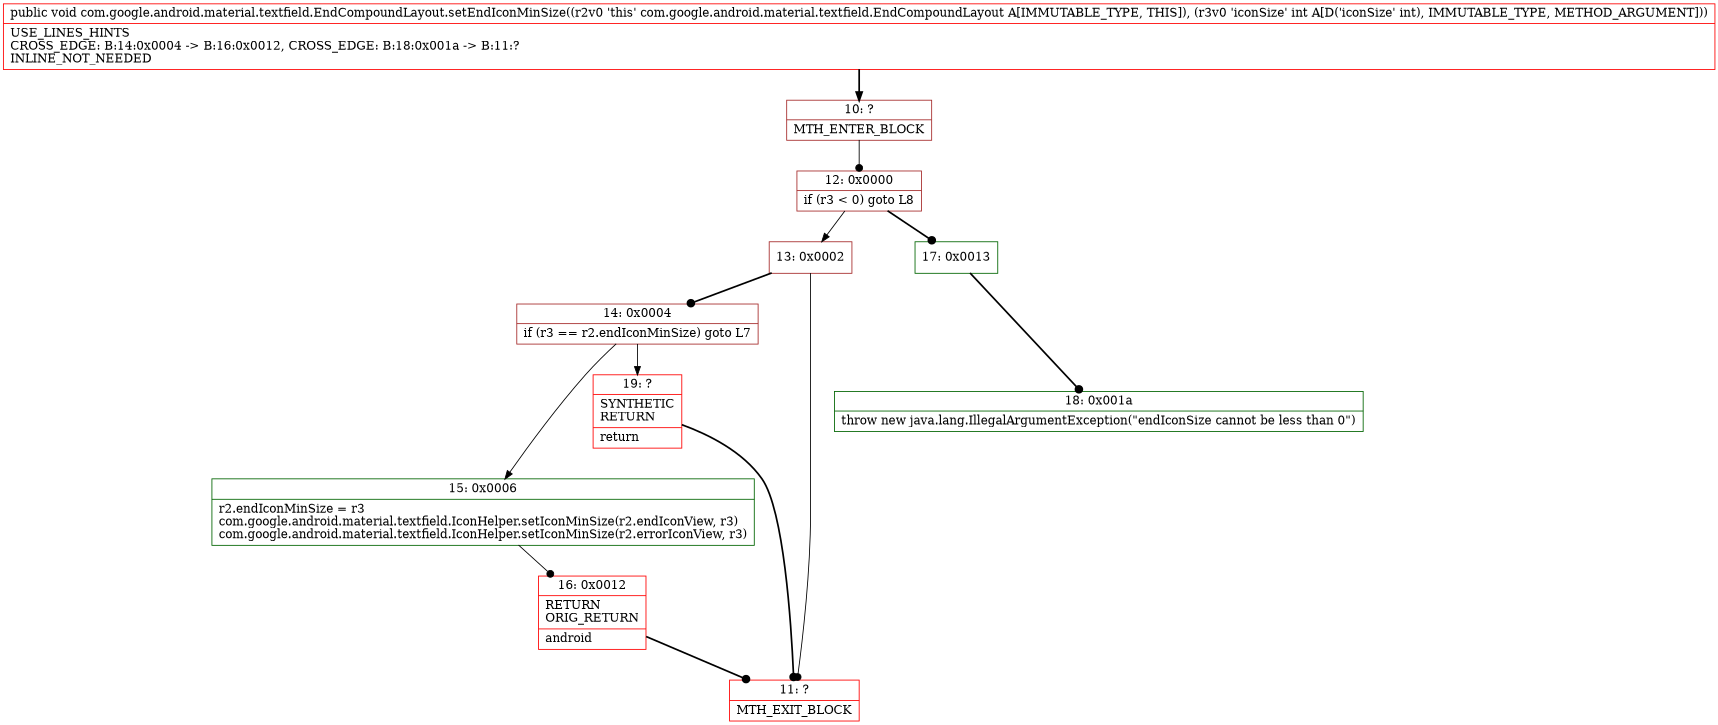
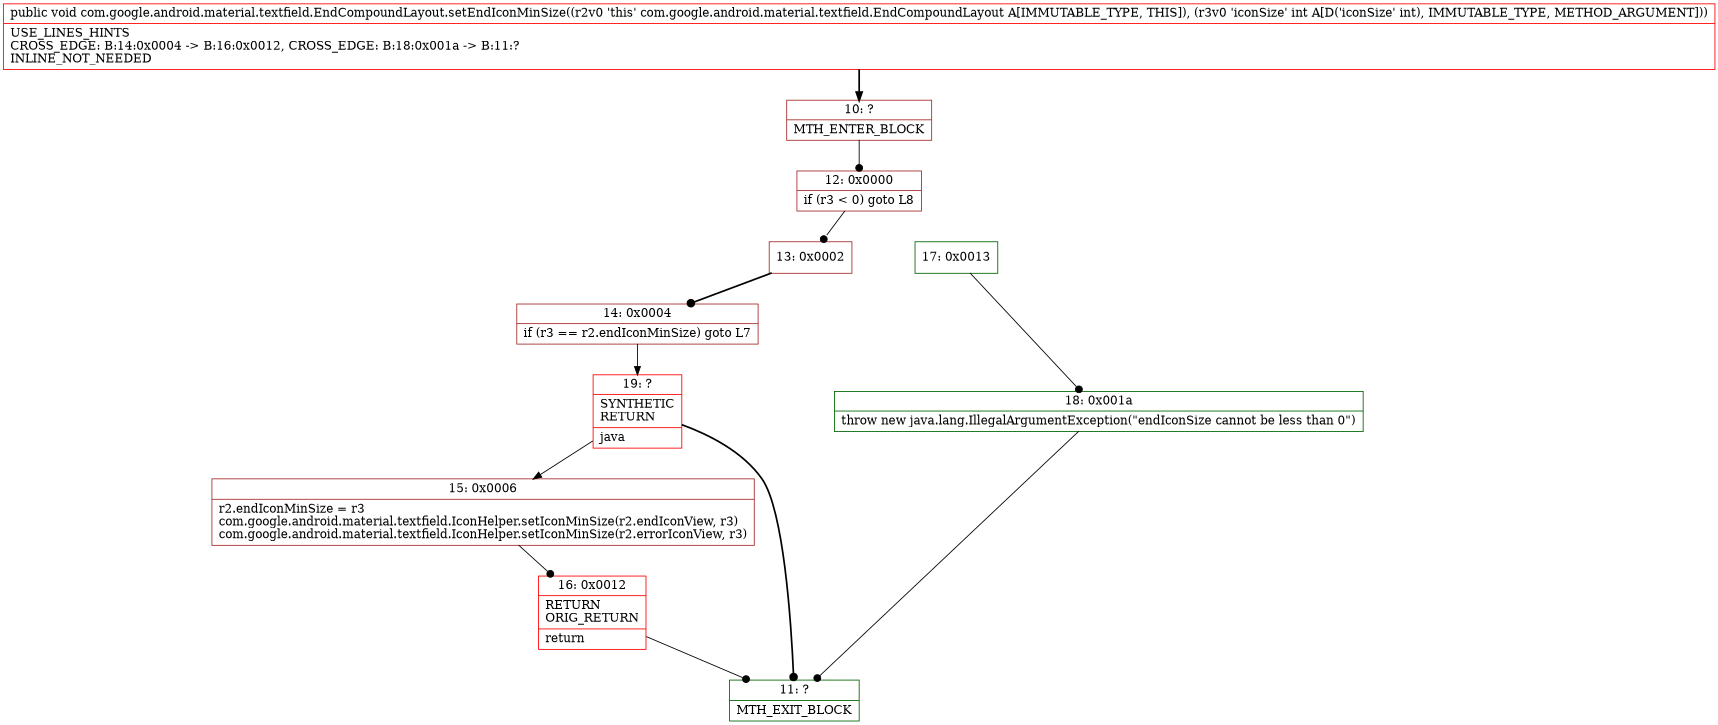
(836, 223) -> (836, 223)
(908, 225) -> none
(1023, 330) -> (1023, 330)
(560, 405) -> (567, 458)
(620, 437) -> (613, 437)
(811, 474) -> (949, 553)
(483, 512) -> (483, 512)
(569, 639) -> (565, 639)
(694, 657) -> (694, 657)
(794, 701) -> (794, 701)
